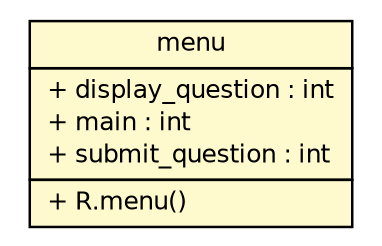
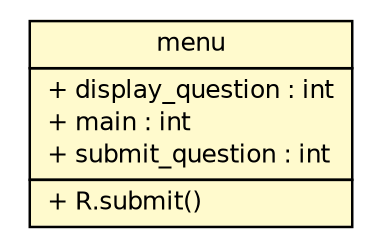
(118, 202) -> (125, 202)
